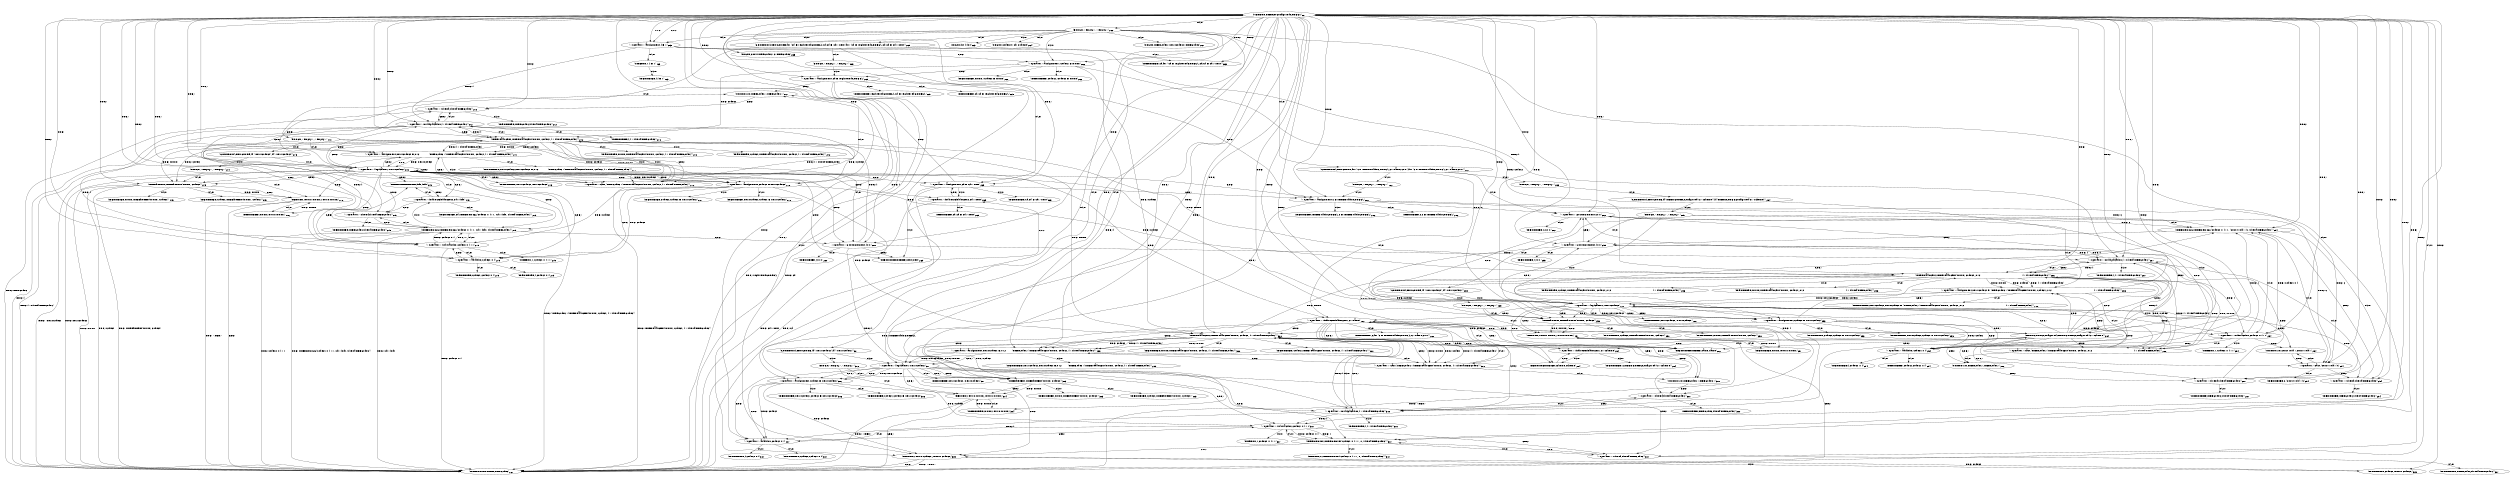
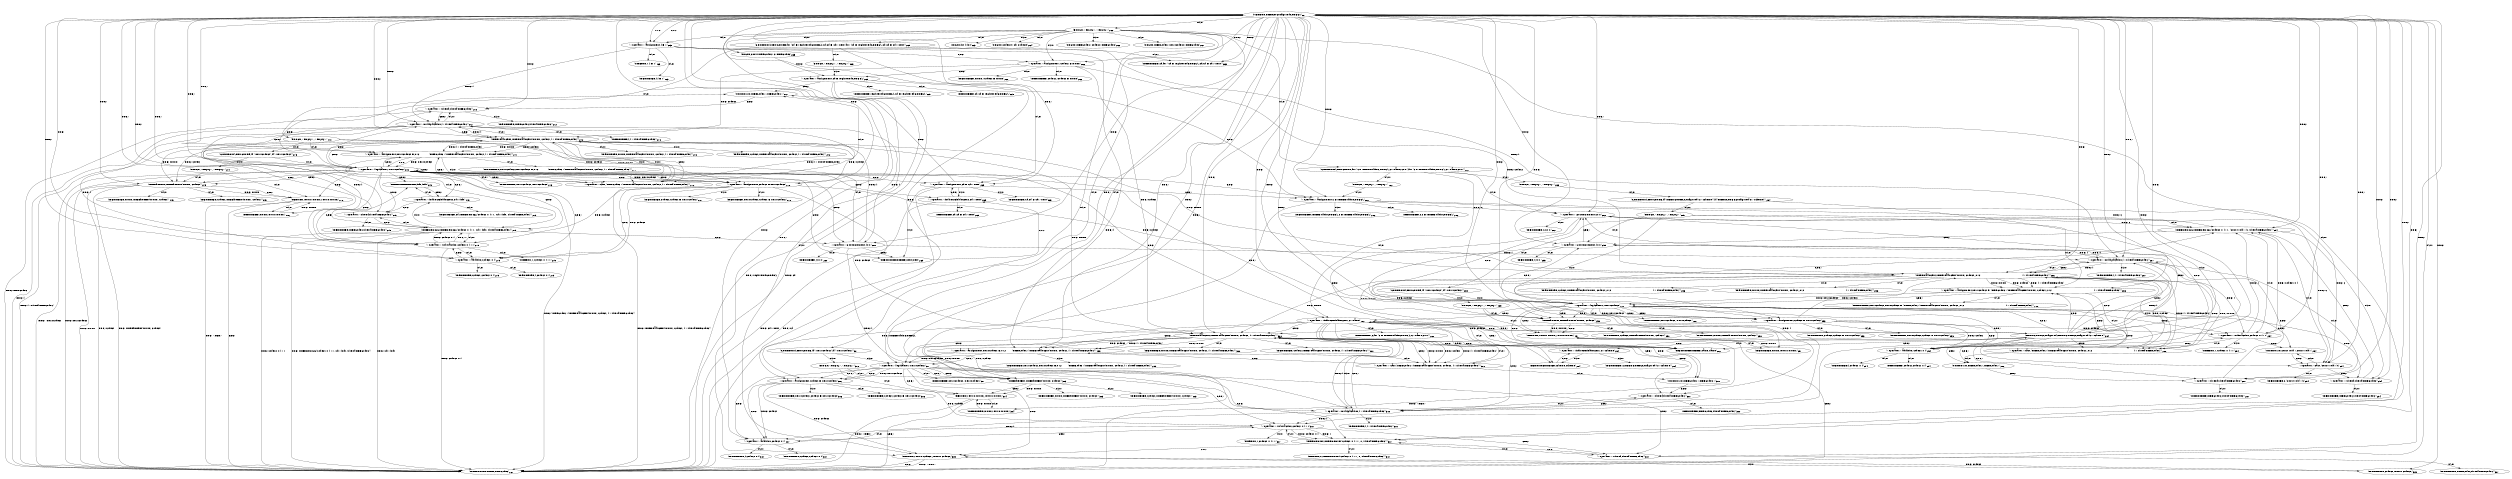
(909, 16) -> (798, 67)
none -> (1093, 45)
(650, 71) -> (668, 61)
none -> (1365, 310)
(1505, 328) -> (1505, 328)
(1477, 344) -> none
